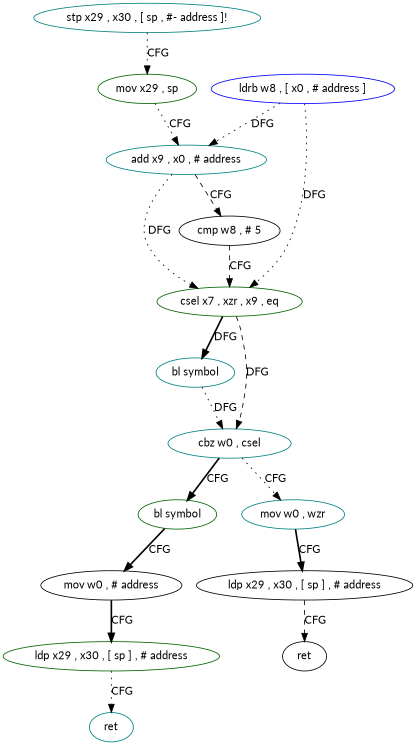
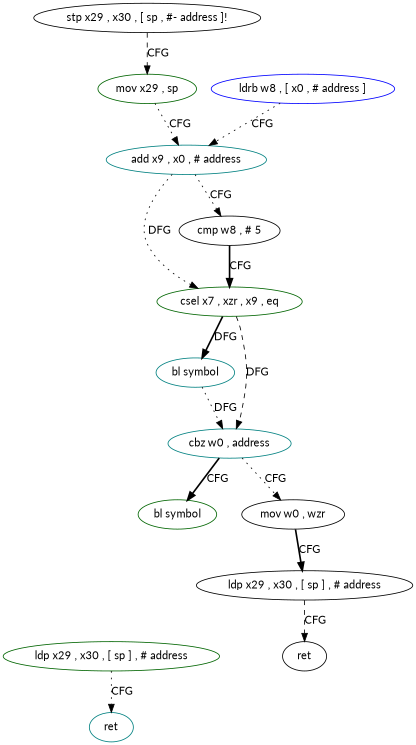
(147, 18) -> (147, 18)
(147, 49) -> (147, 49)
(263, 124) -> (263, 124)
(206, 192) -> (206, 192)
(302, 200) -> none
(230, 262) -> (230, 262)
(230, 444) -> (230, 444)
(293, 514) -> (293, 514)
(111, 585) -> none
